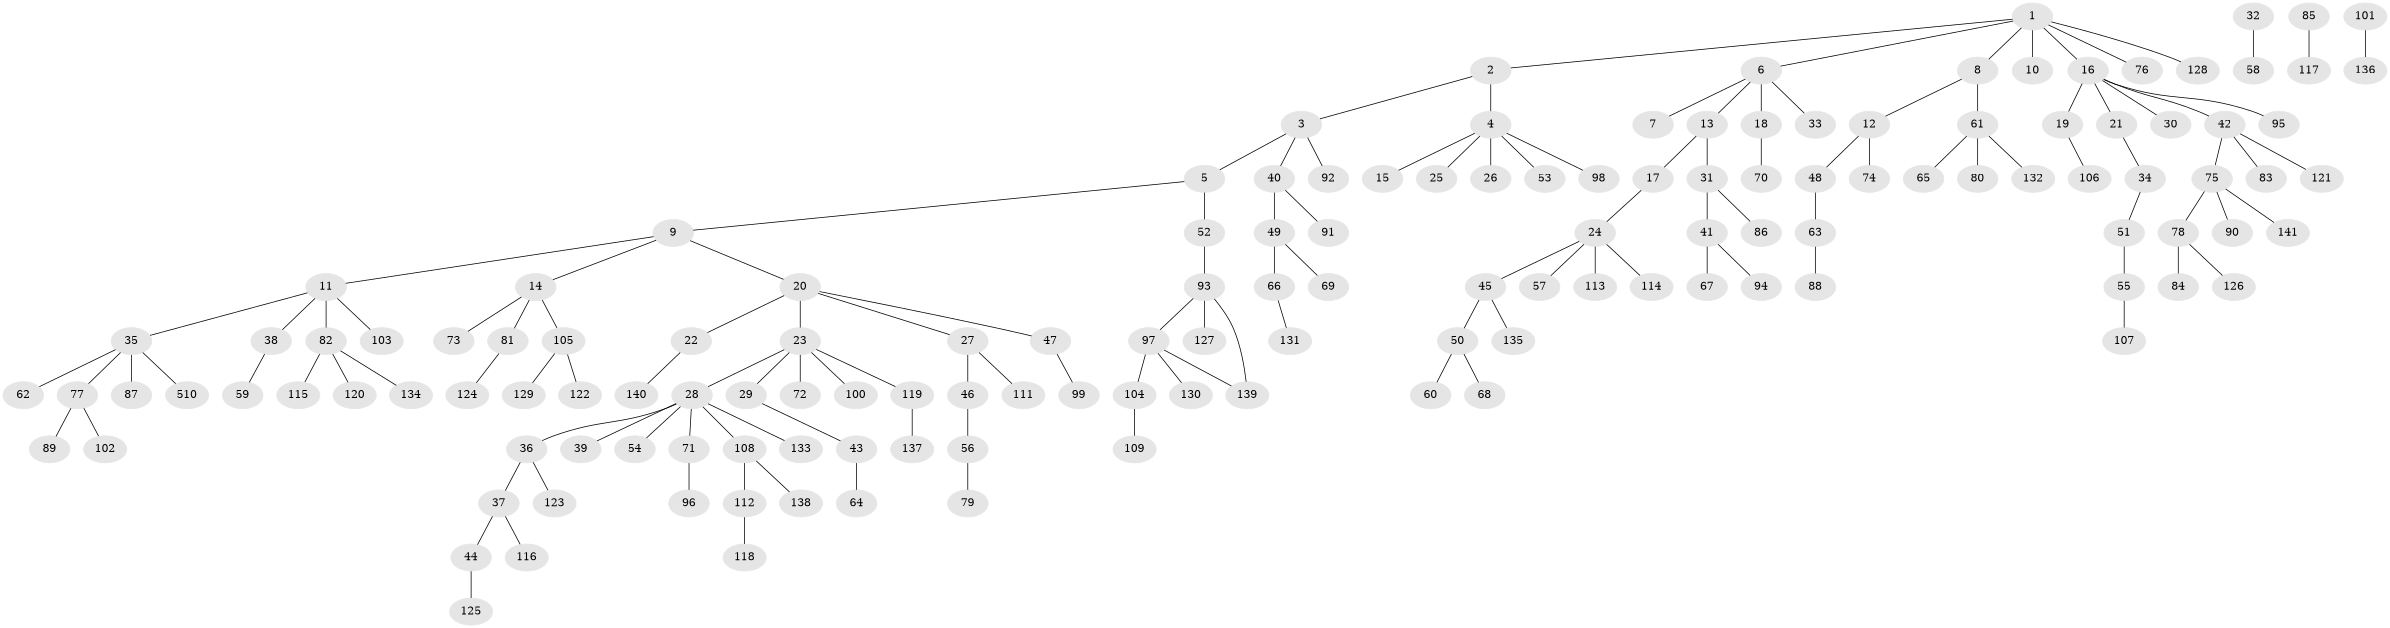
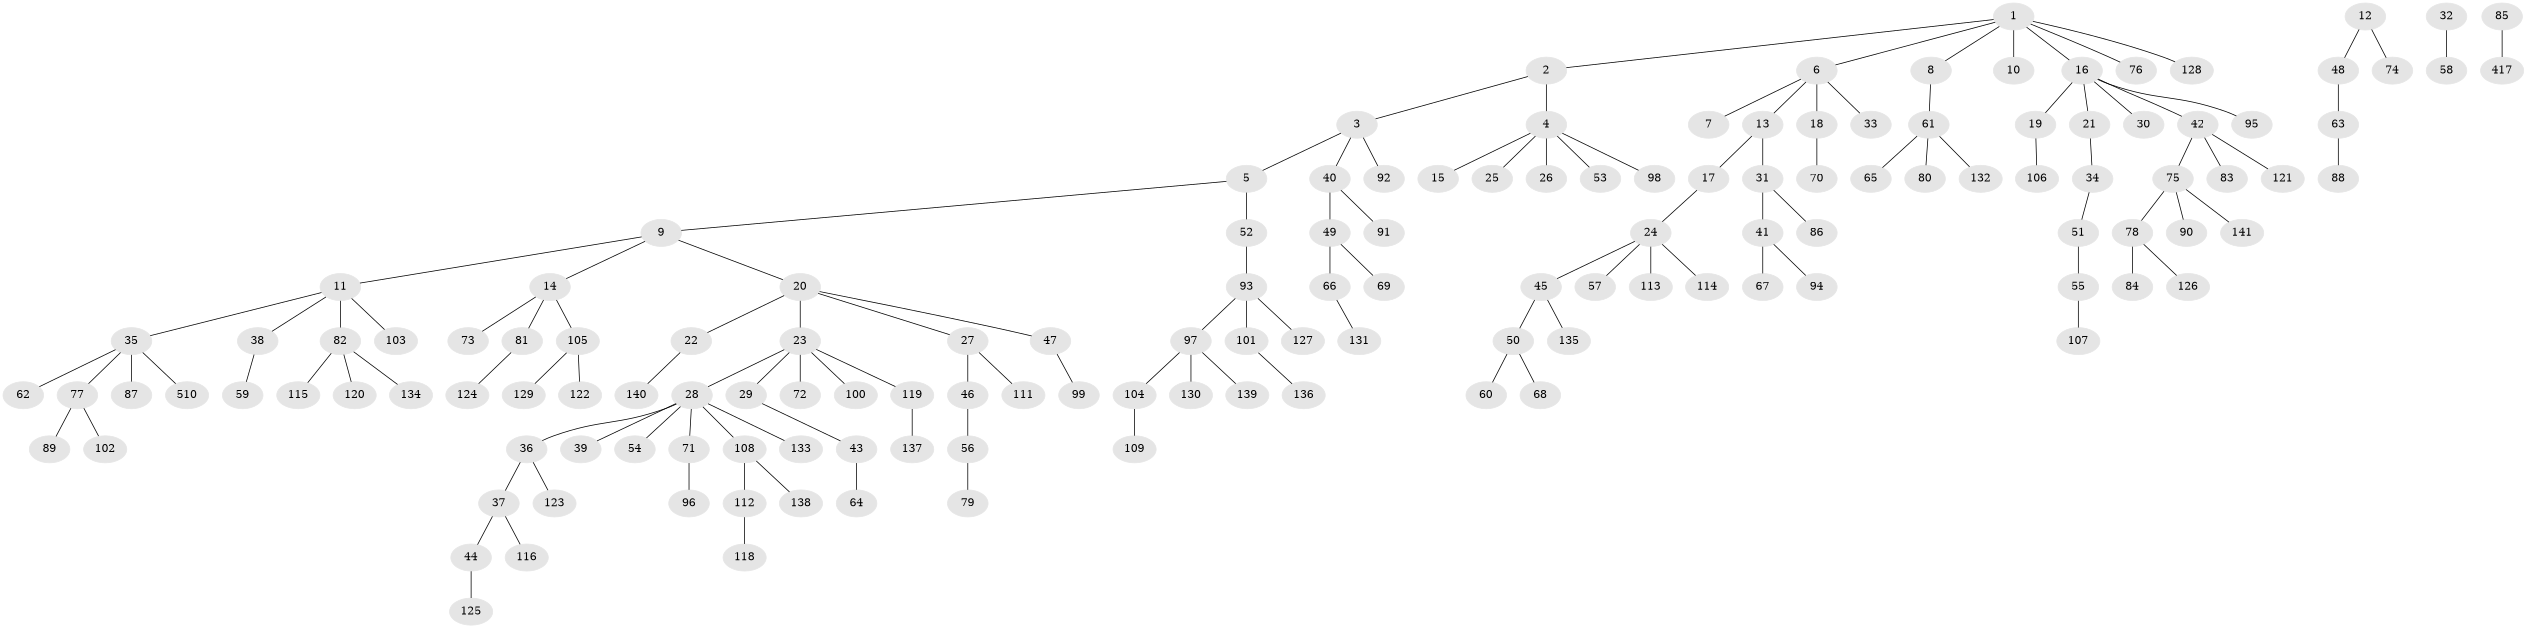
(2309, 71) -> (2502, 71)
(1924, 98) -> none
(1237, 338) -> (1247, 314)
